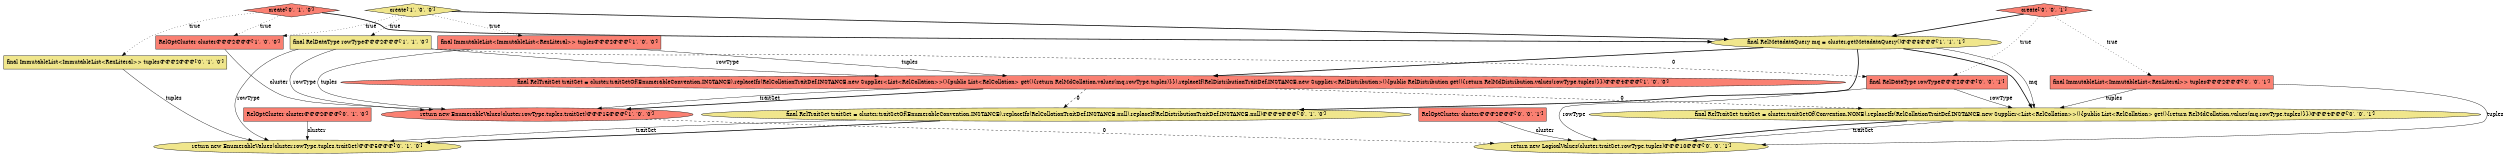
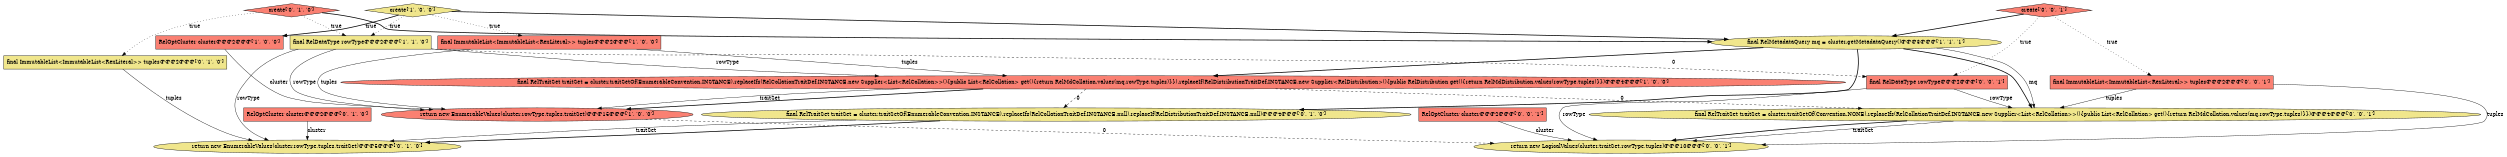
(259, 25) -> (322, 25)
(343, 29) -> (343, 29)
